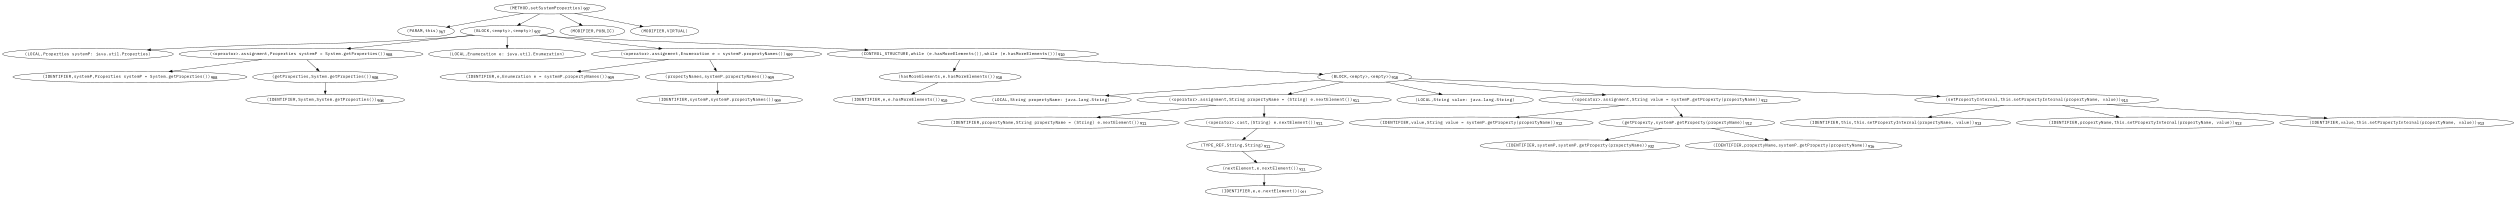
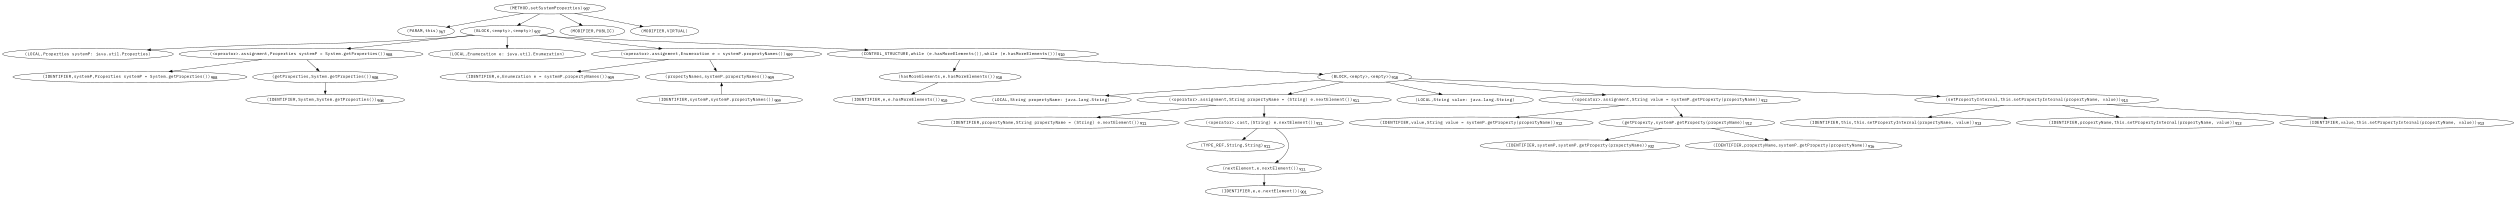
(717, 87) -> (722, 90)
(1249, 156) -> (1289, 144)
(1304, 191) -> (1304, 191)
